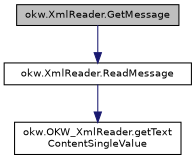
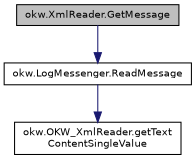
(98, 74) -> (98, 74)
